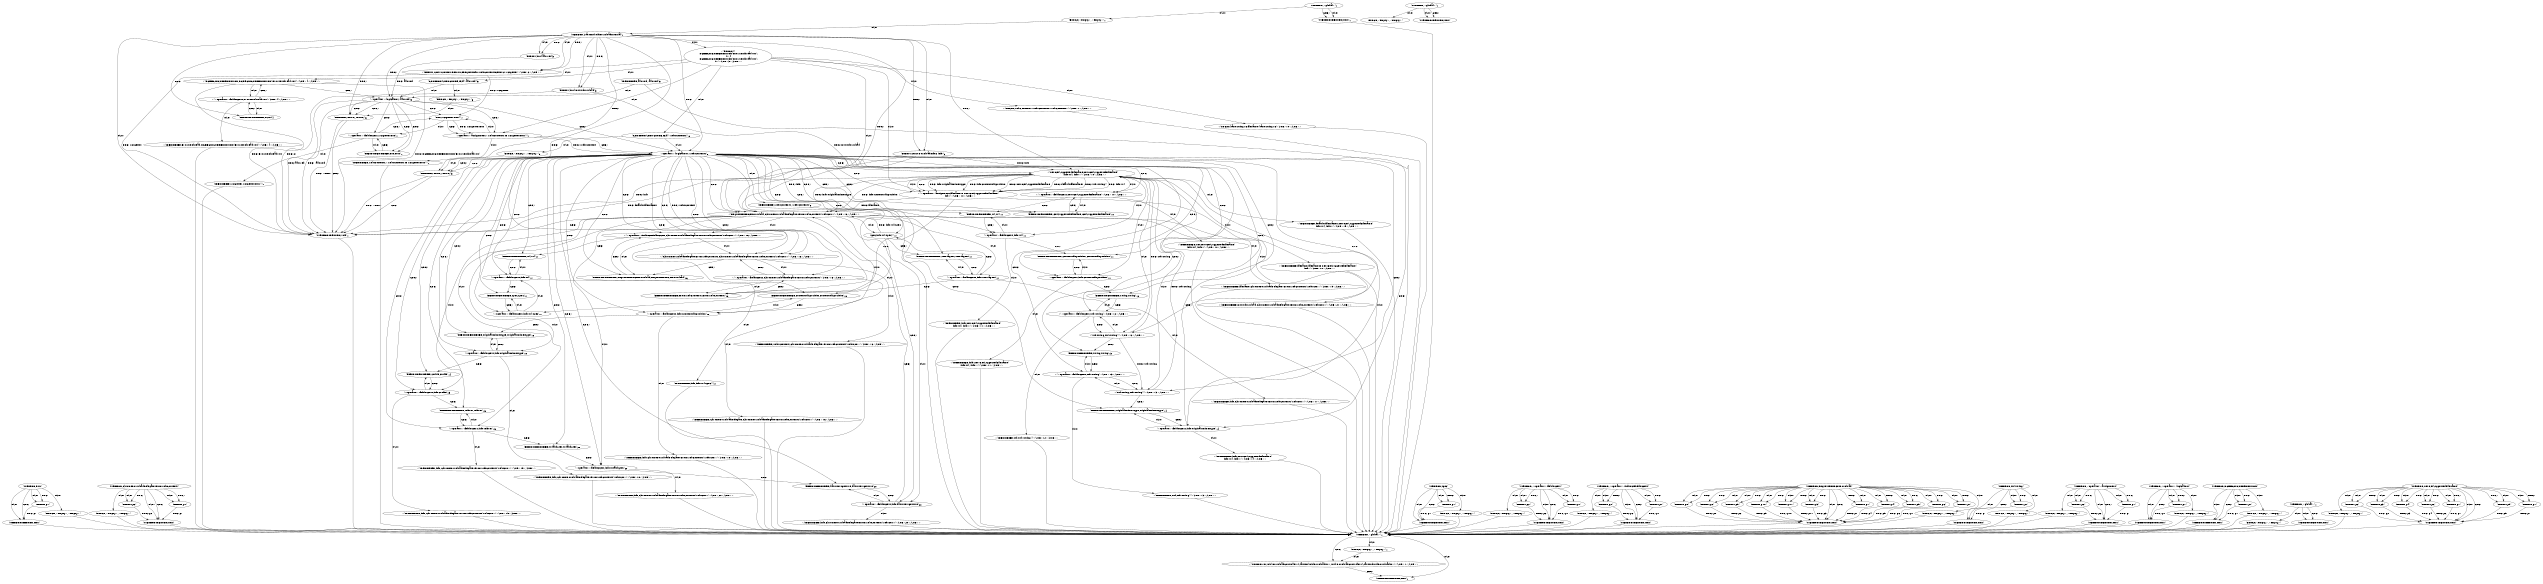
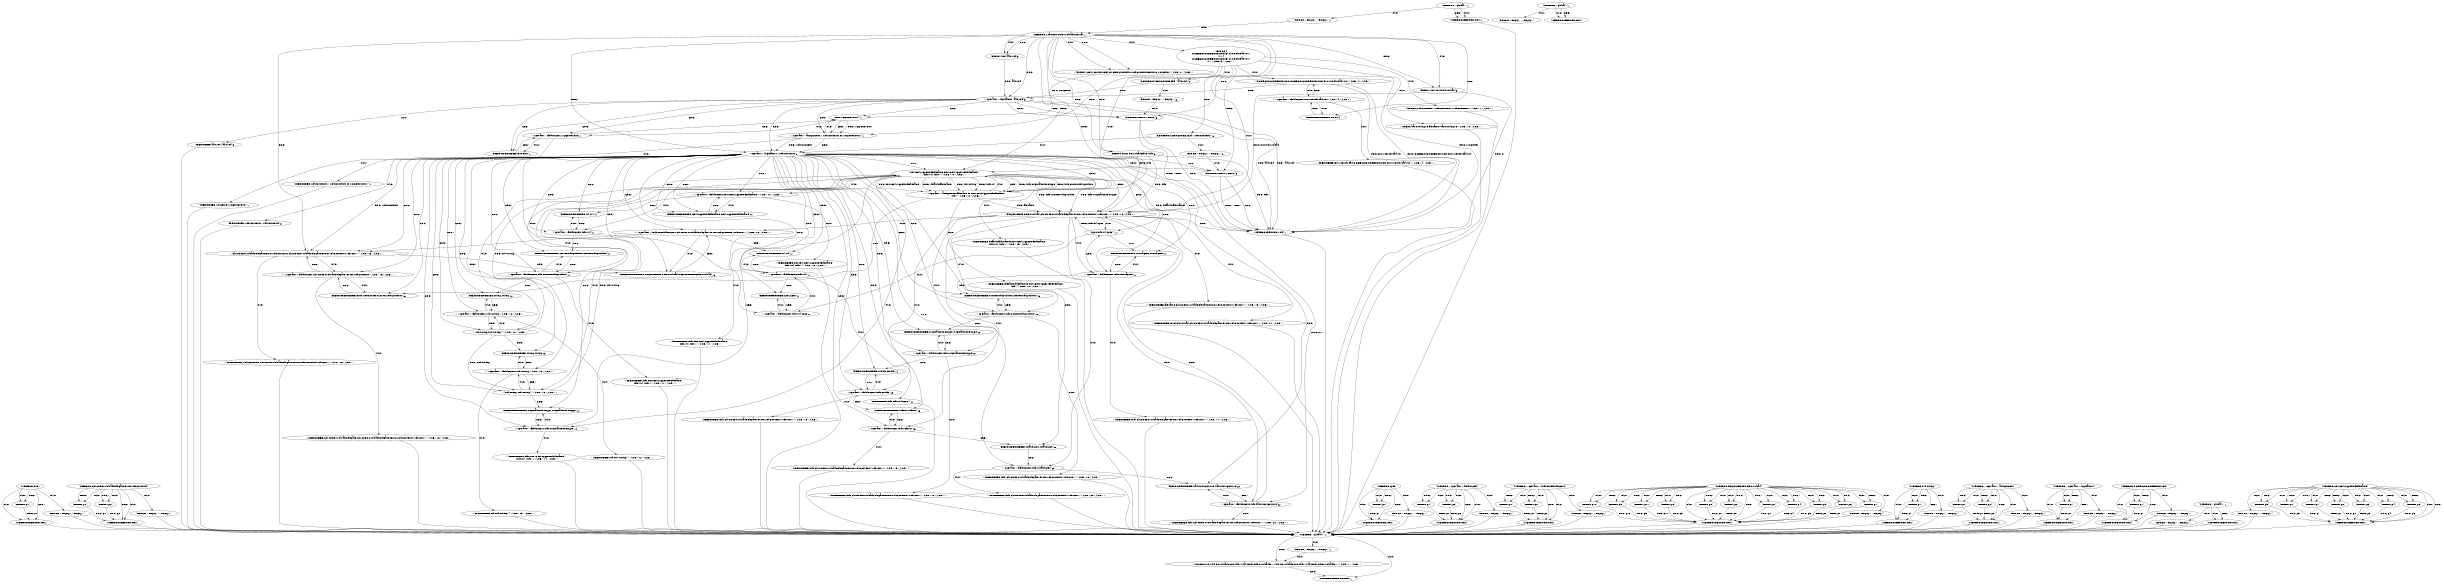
(182, 46) -> none
(525, 96) -> (601, 102)
none -> (1050, 158)
(914, 335) -> (1317, 332)
